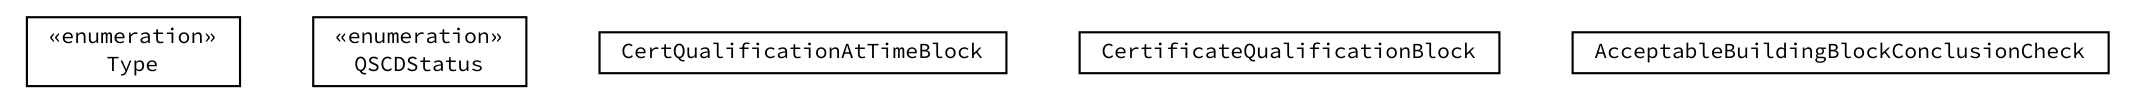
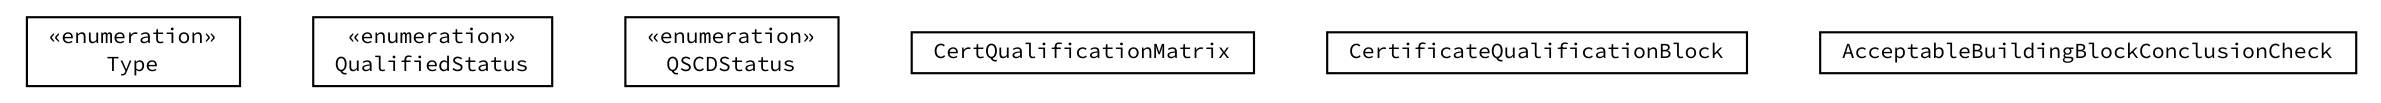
none -> (432, 52)
(802, 52) -> none
none -> (1082, 52)
